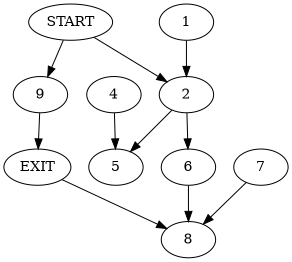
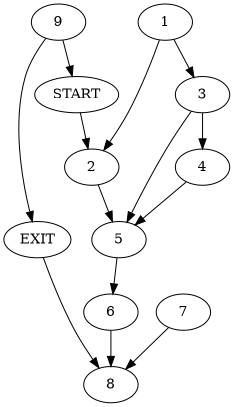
(58, 54) -> (66, 53)
none -> (203, 95)
(187, 126) -> (116, 271)
